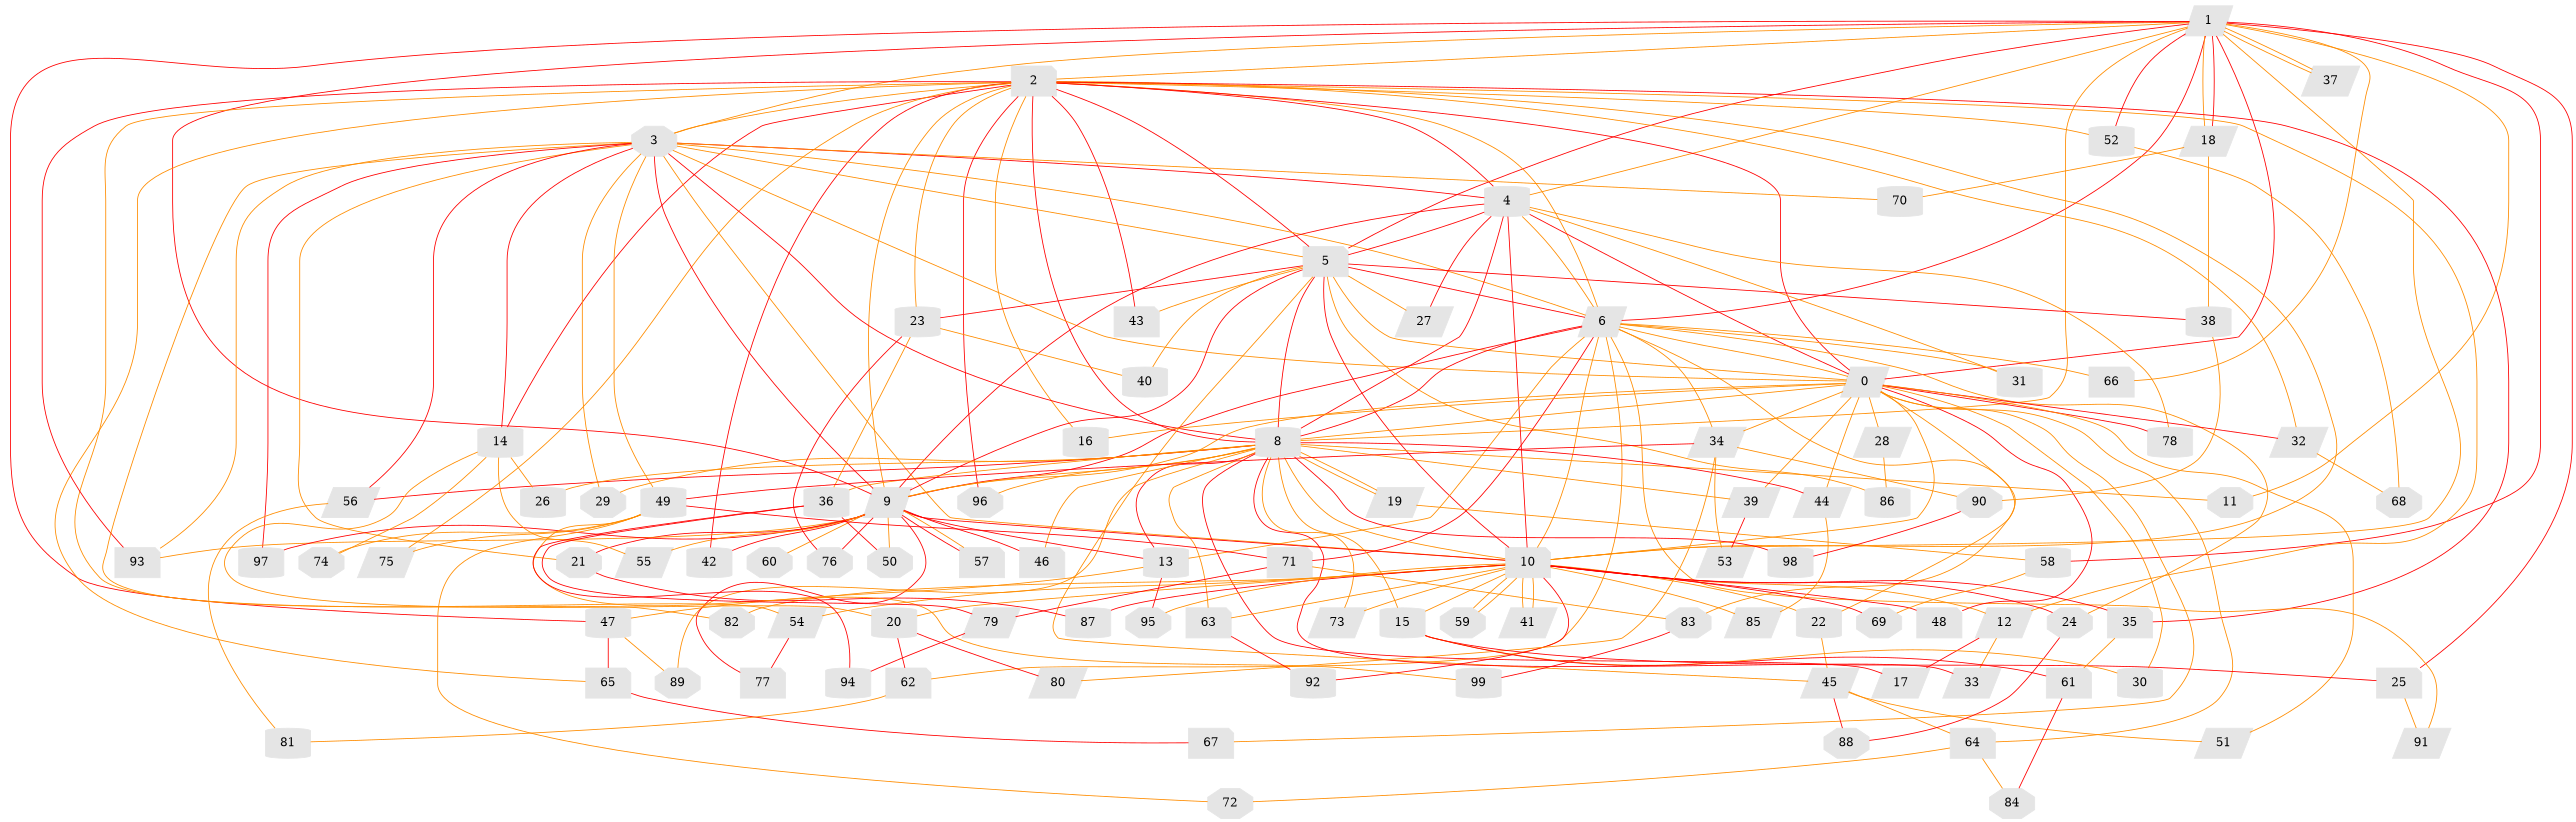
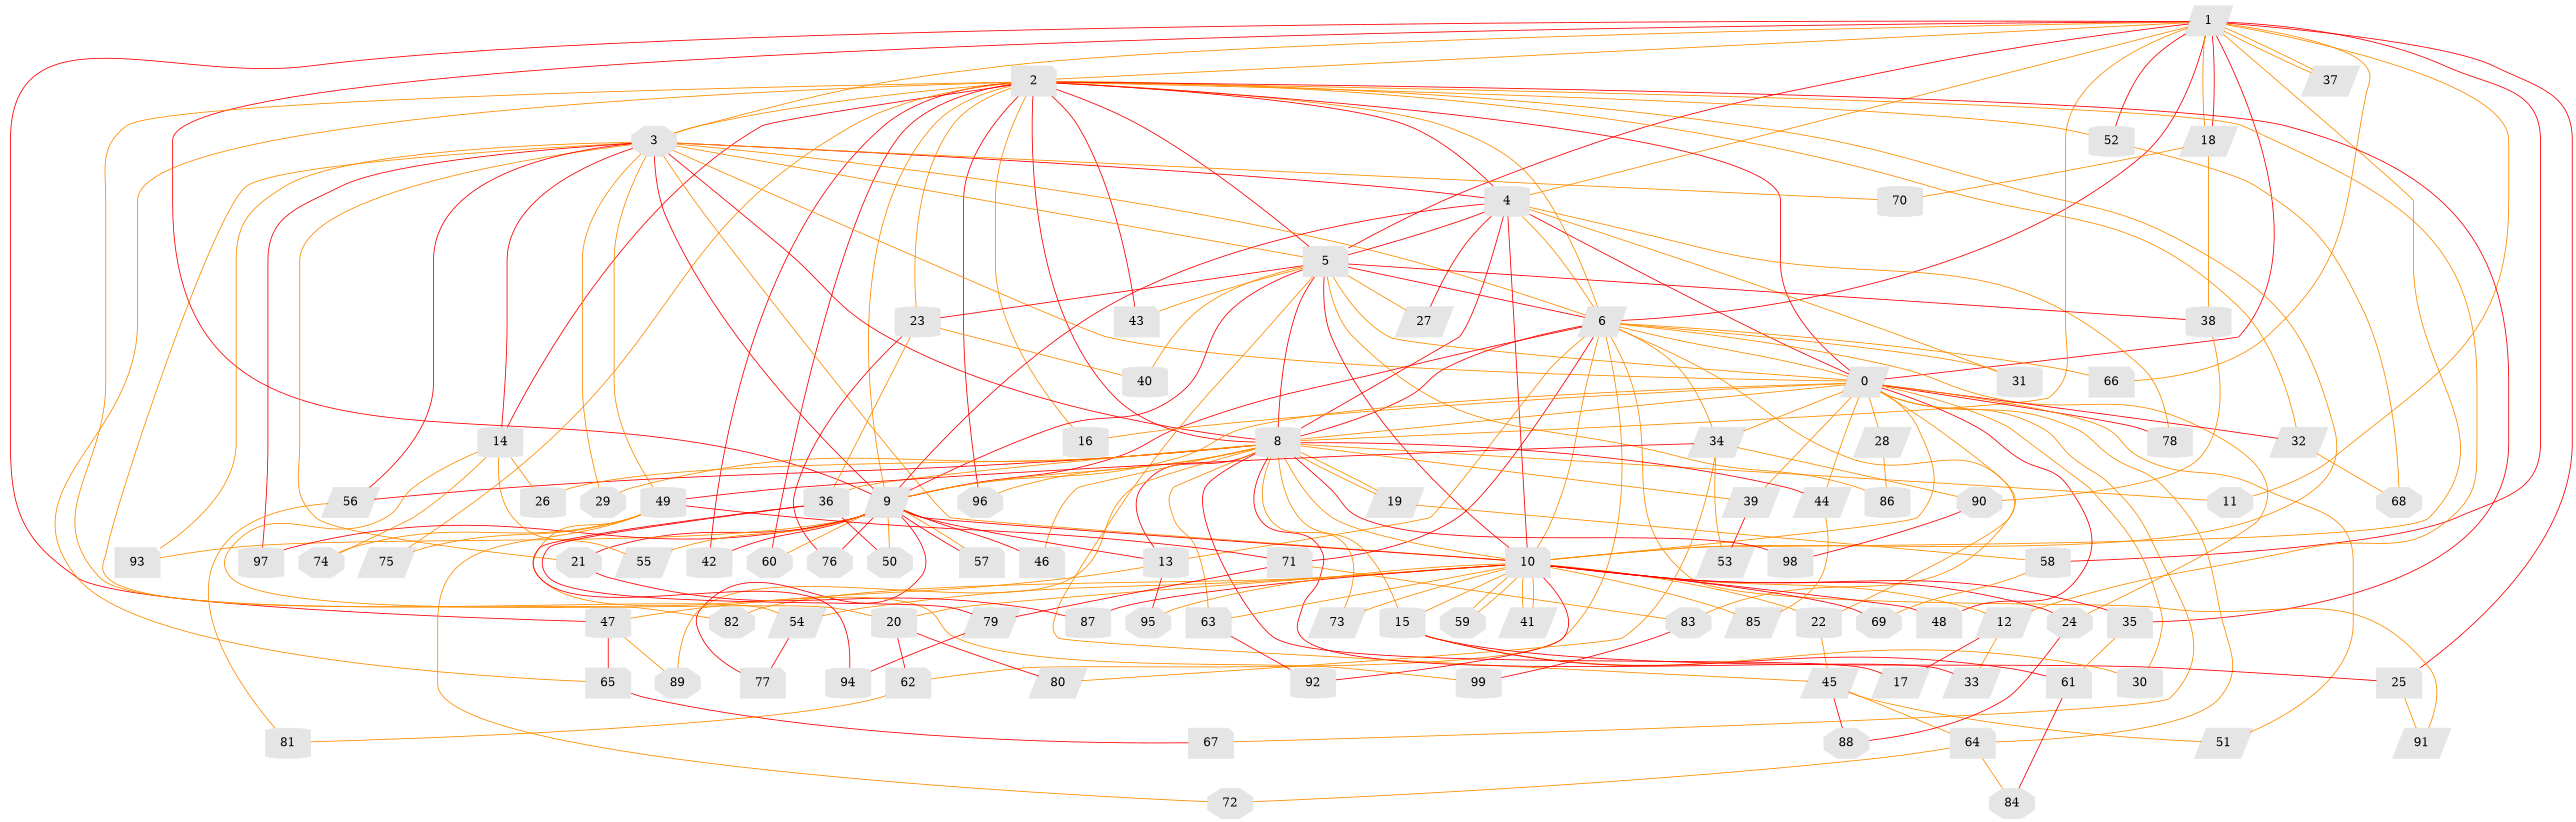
(387, 92) -> (838, 276)
